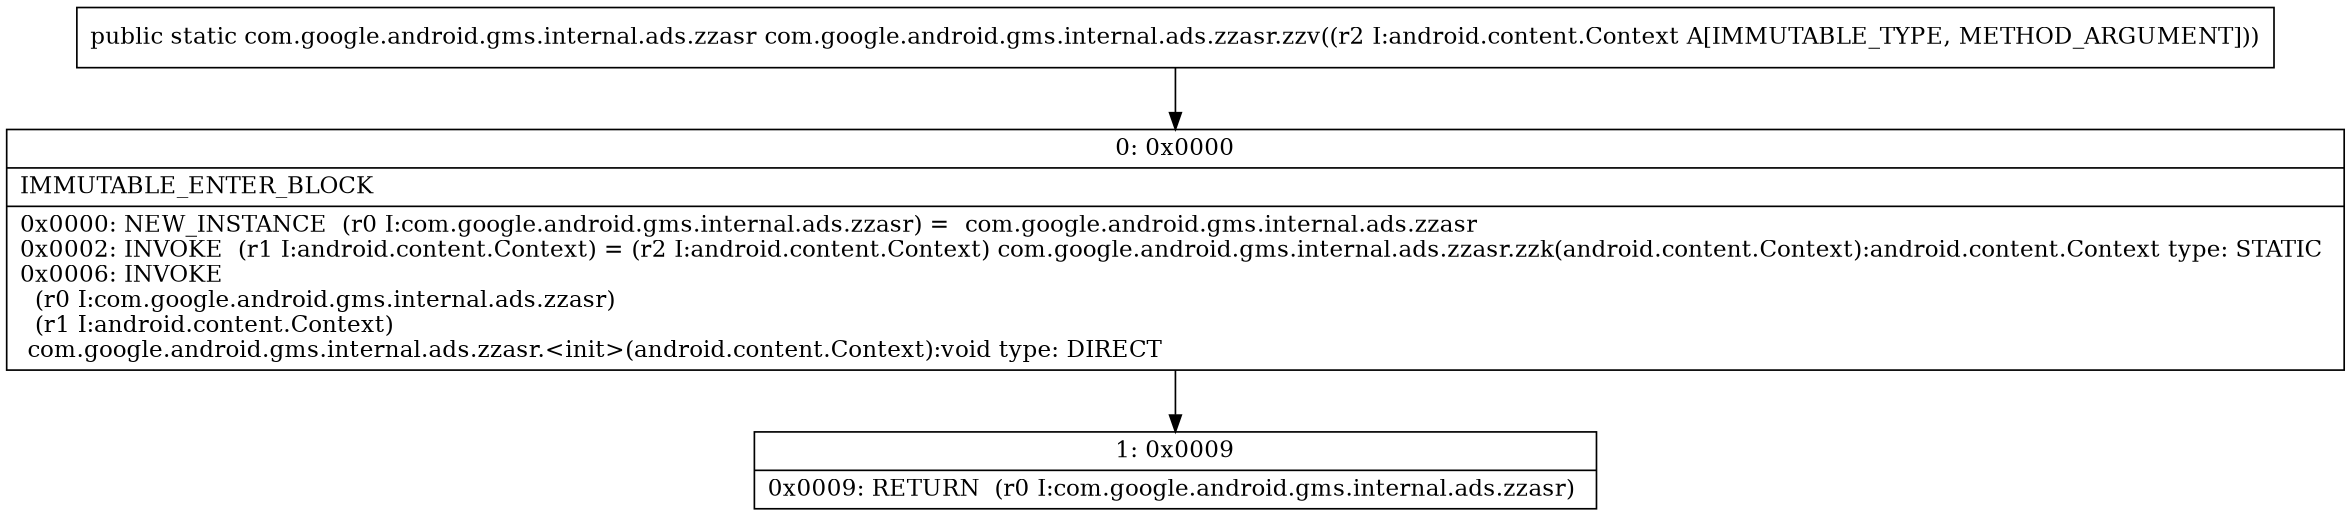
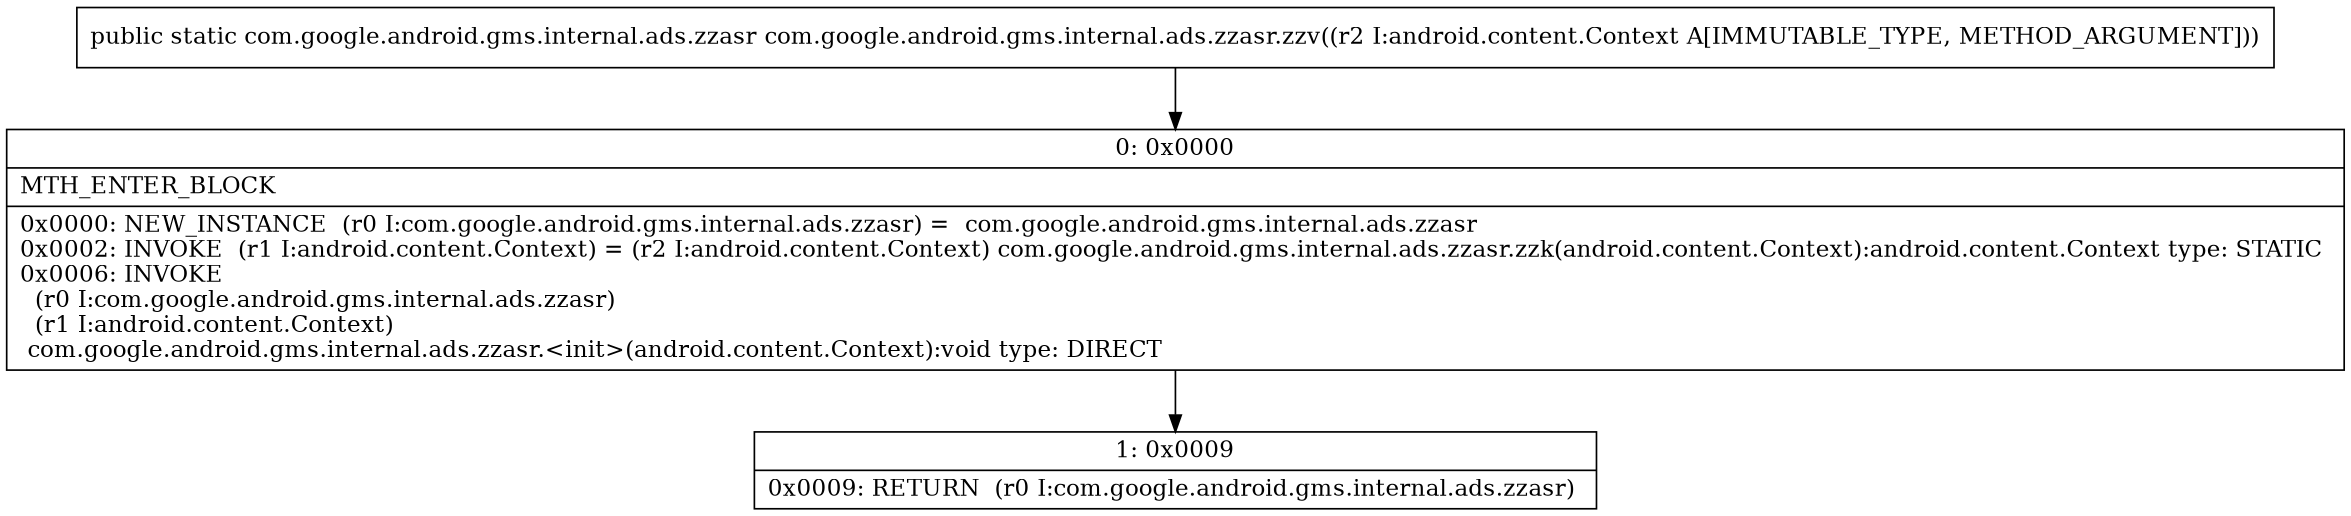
(197, 186) -> (149, 186)
